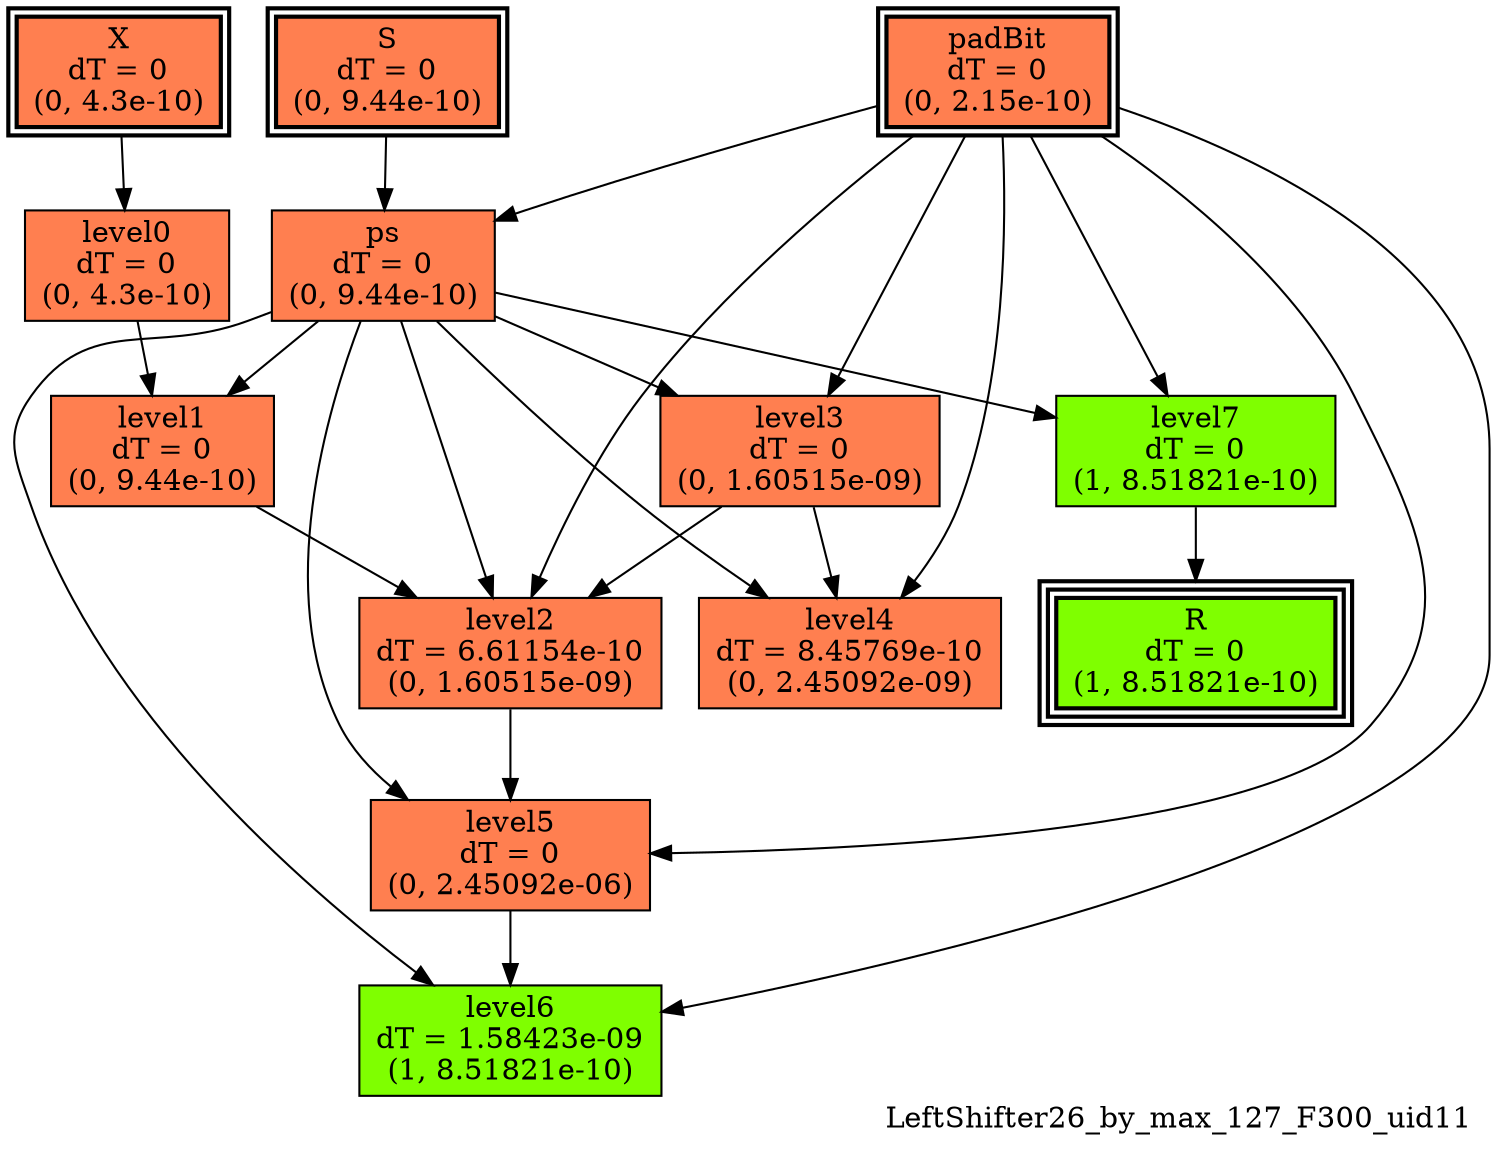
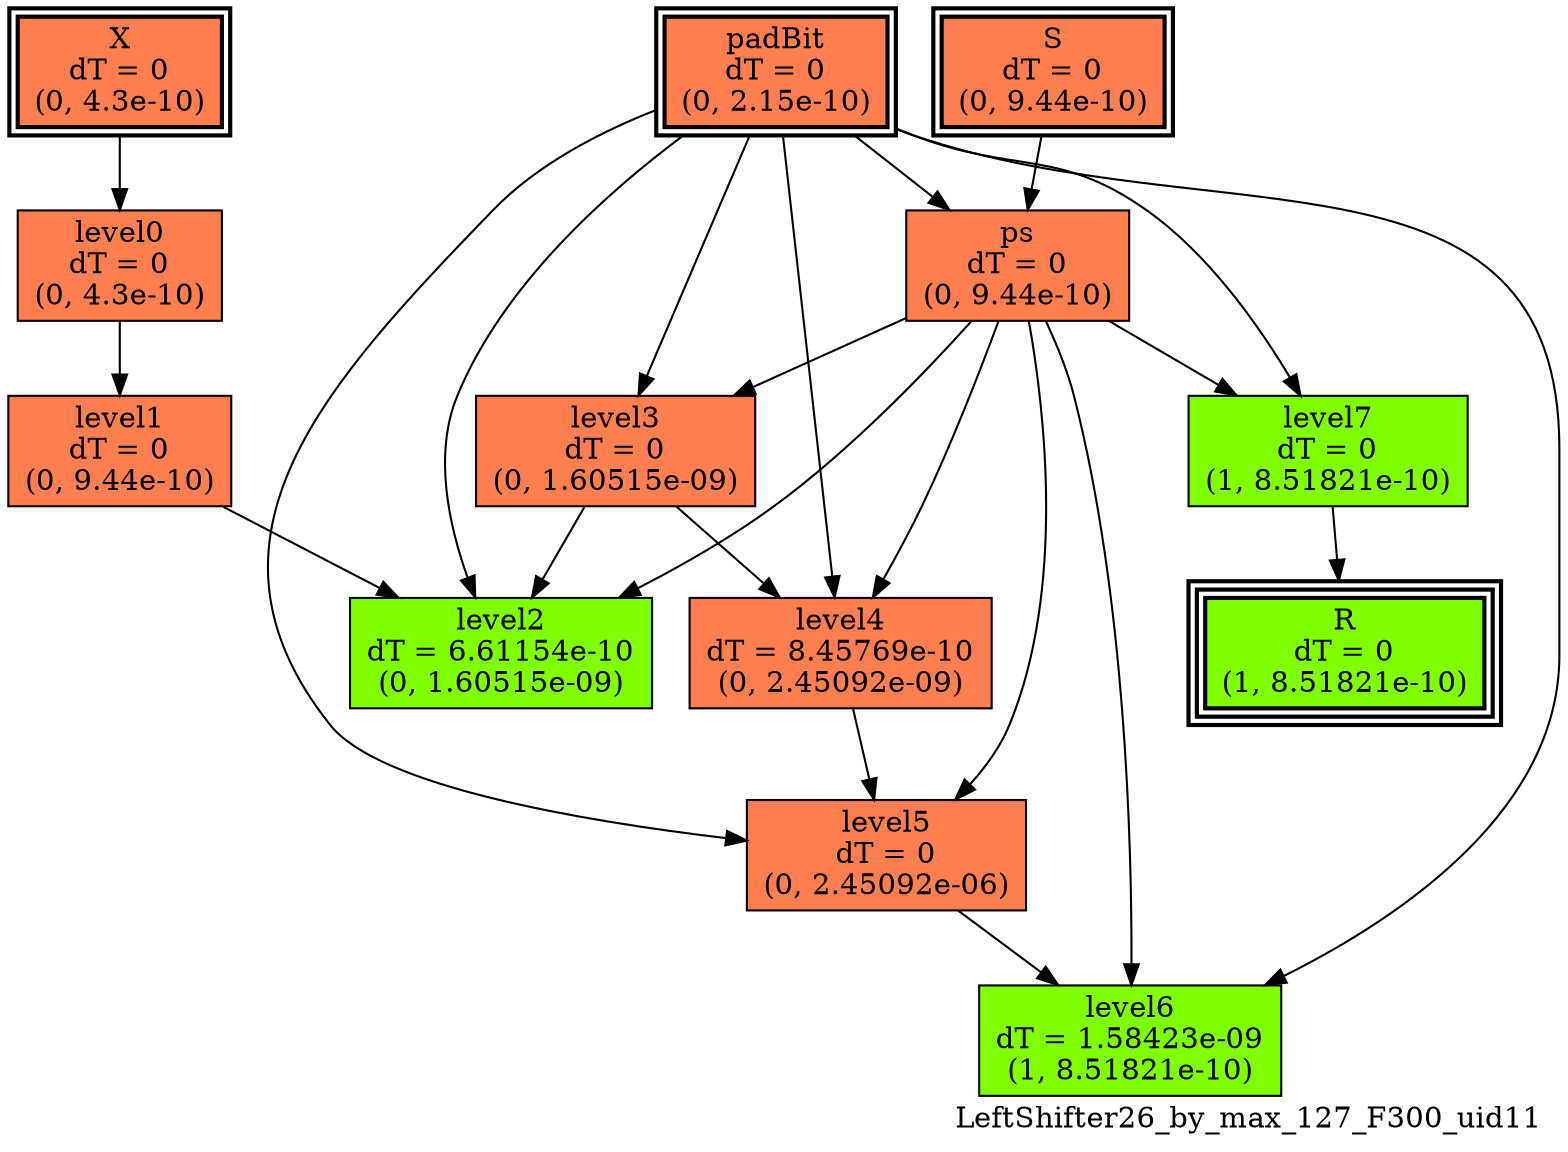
(281, 351) -> none
(510, 653) -> (501, 653)
(510, 744) -> (861, 744)
